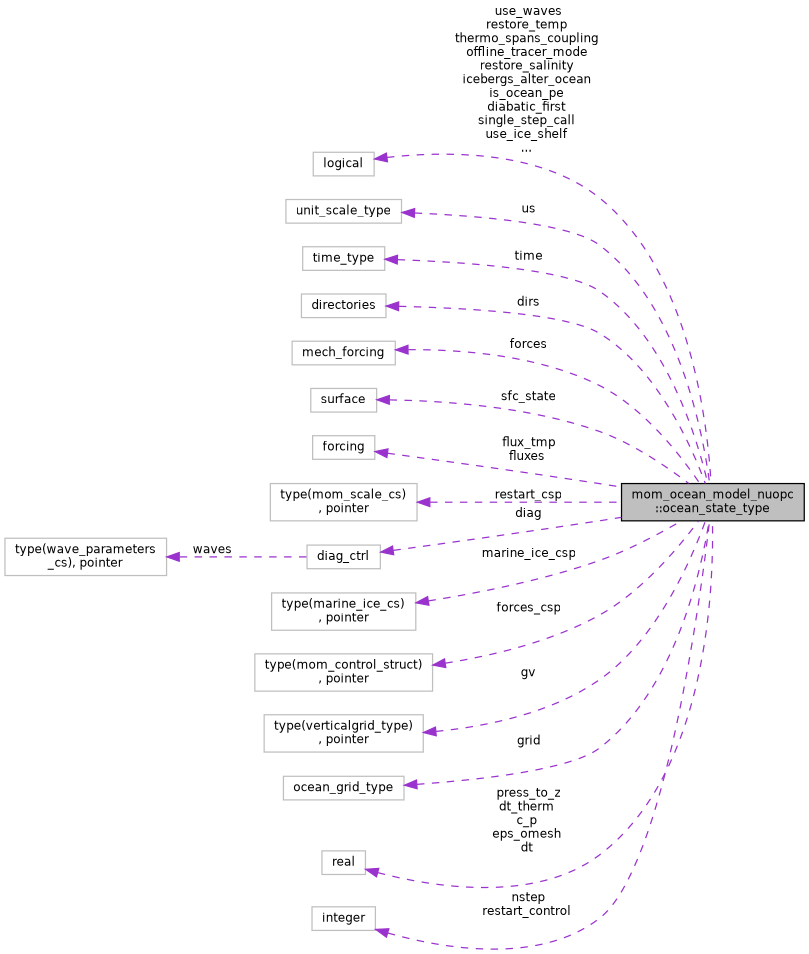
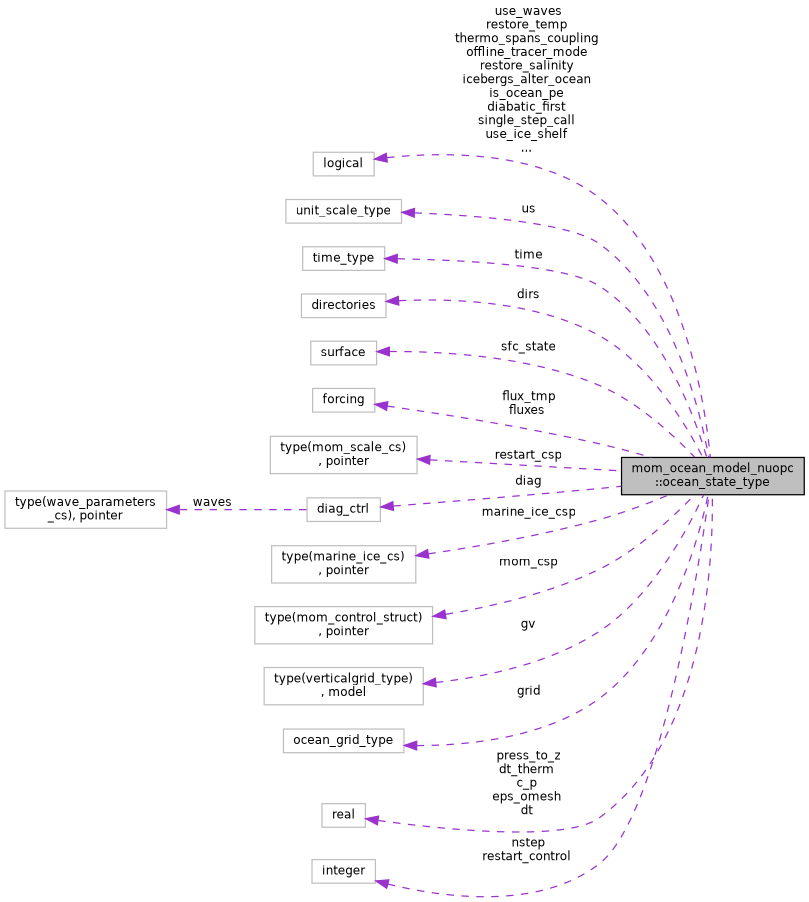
(344, 353) -> none
(527, 608) -> (527, 562)
(344, 733) -> (344, 686)
